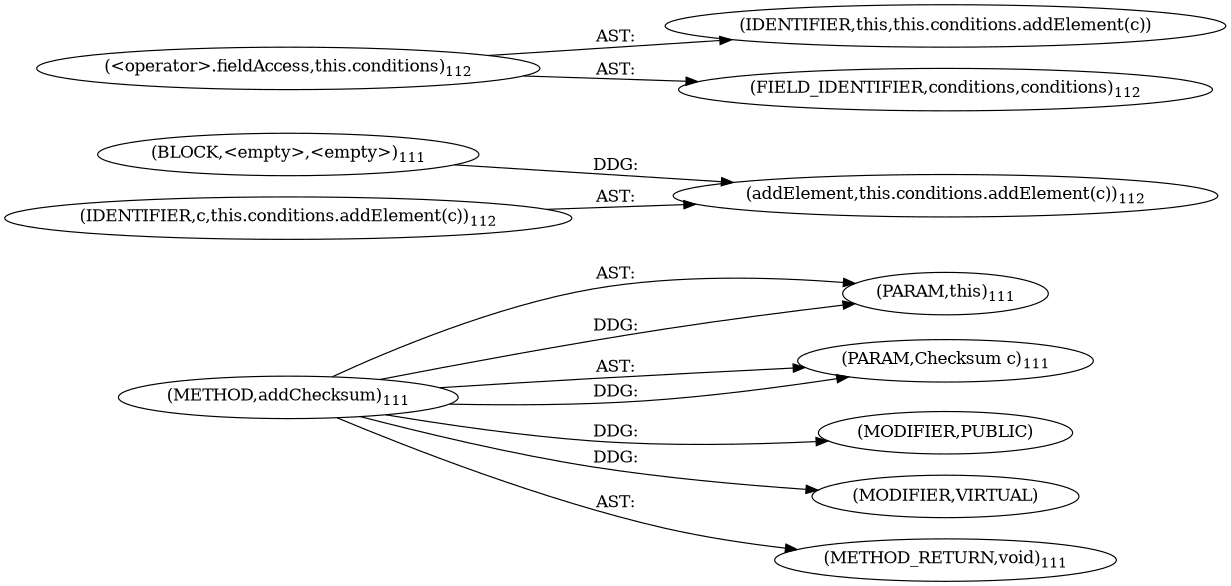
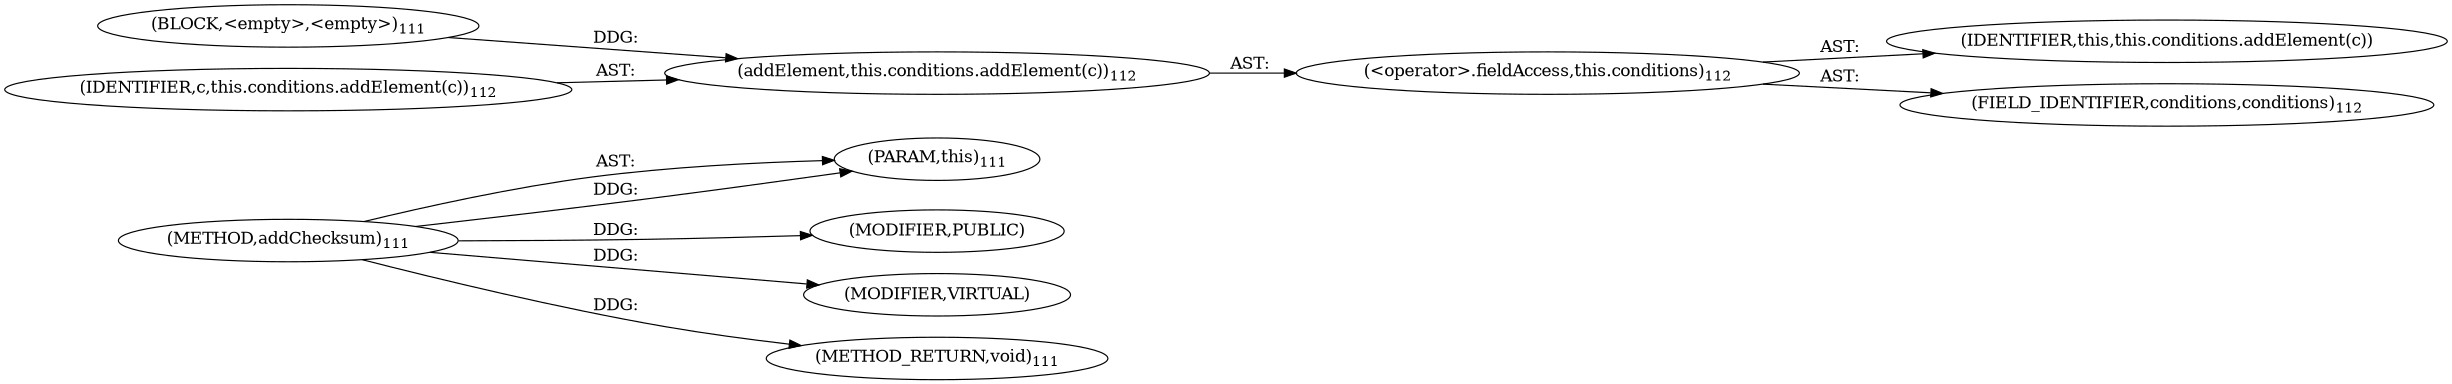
none -> (1247, 73)
(946, 361) -> none
(618, 503) -> (618, 306)
